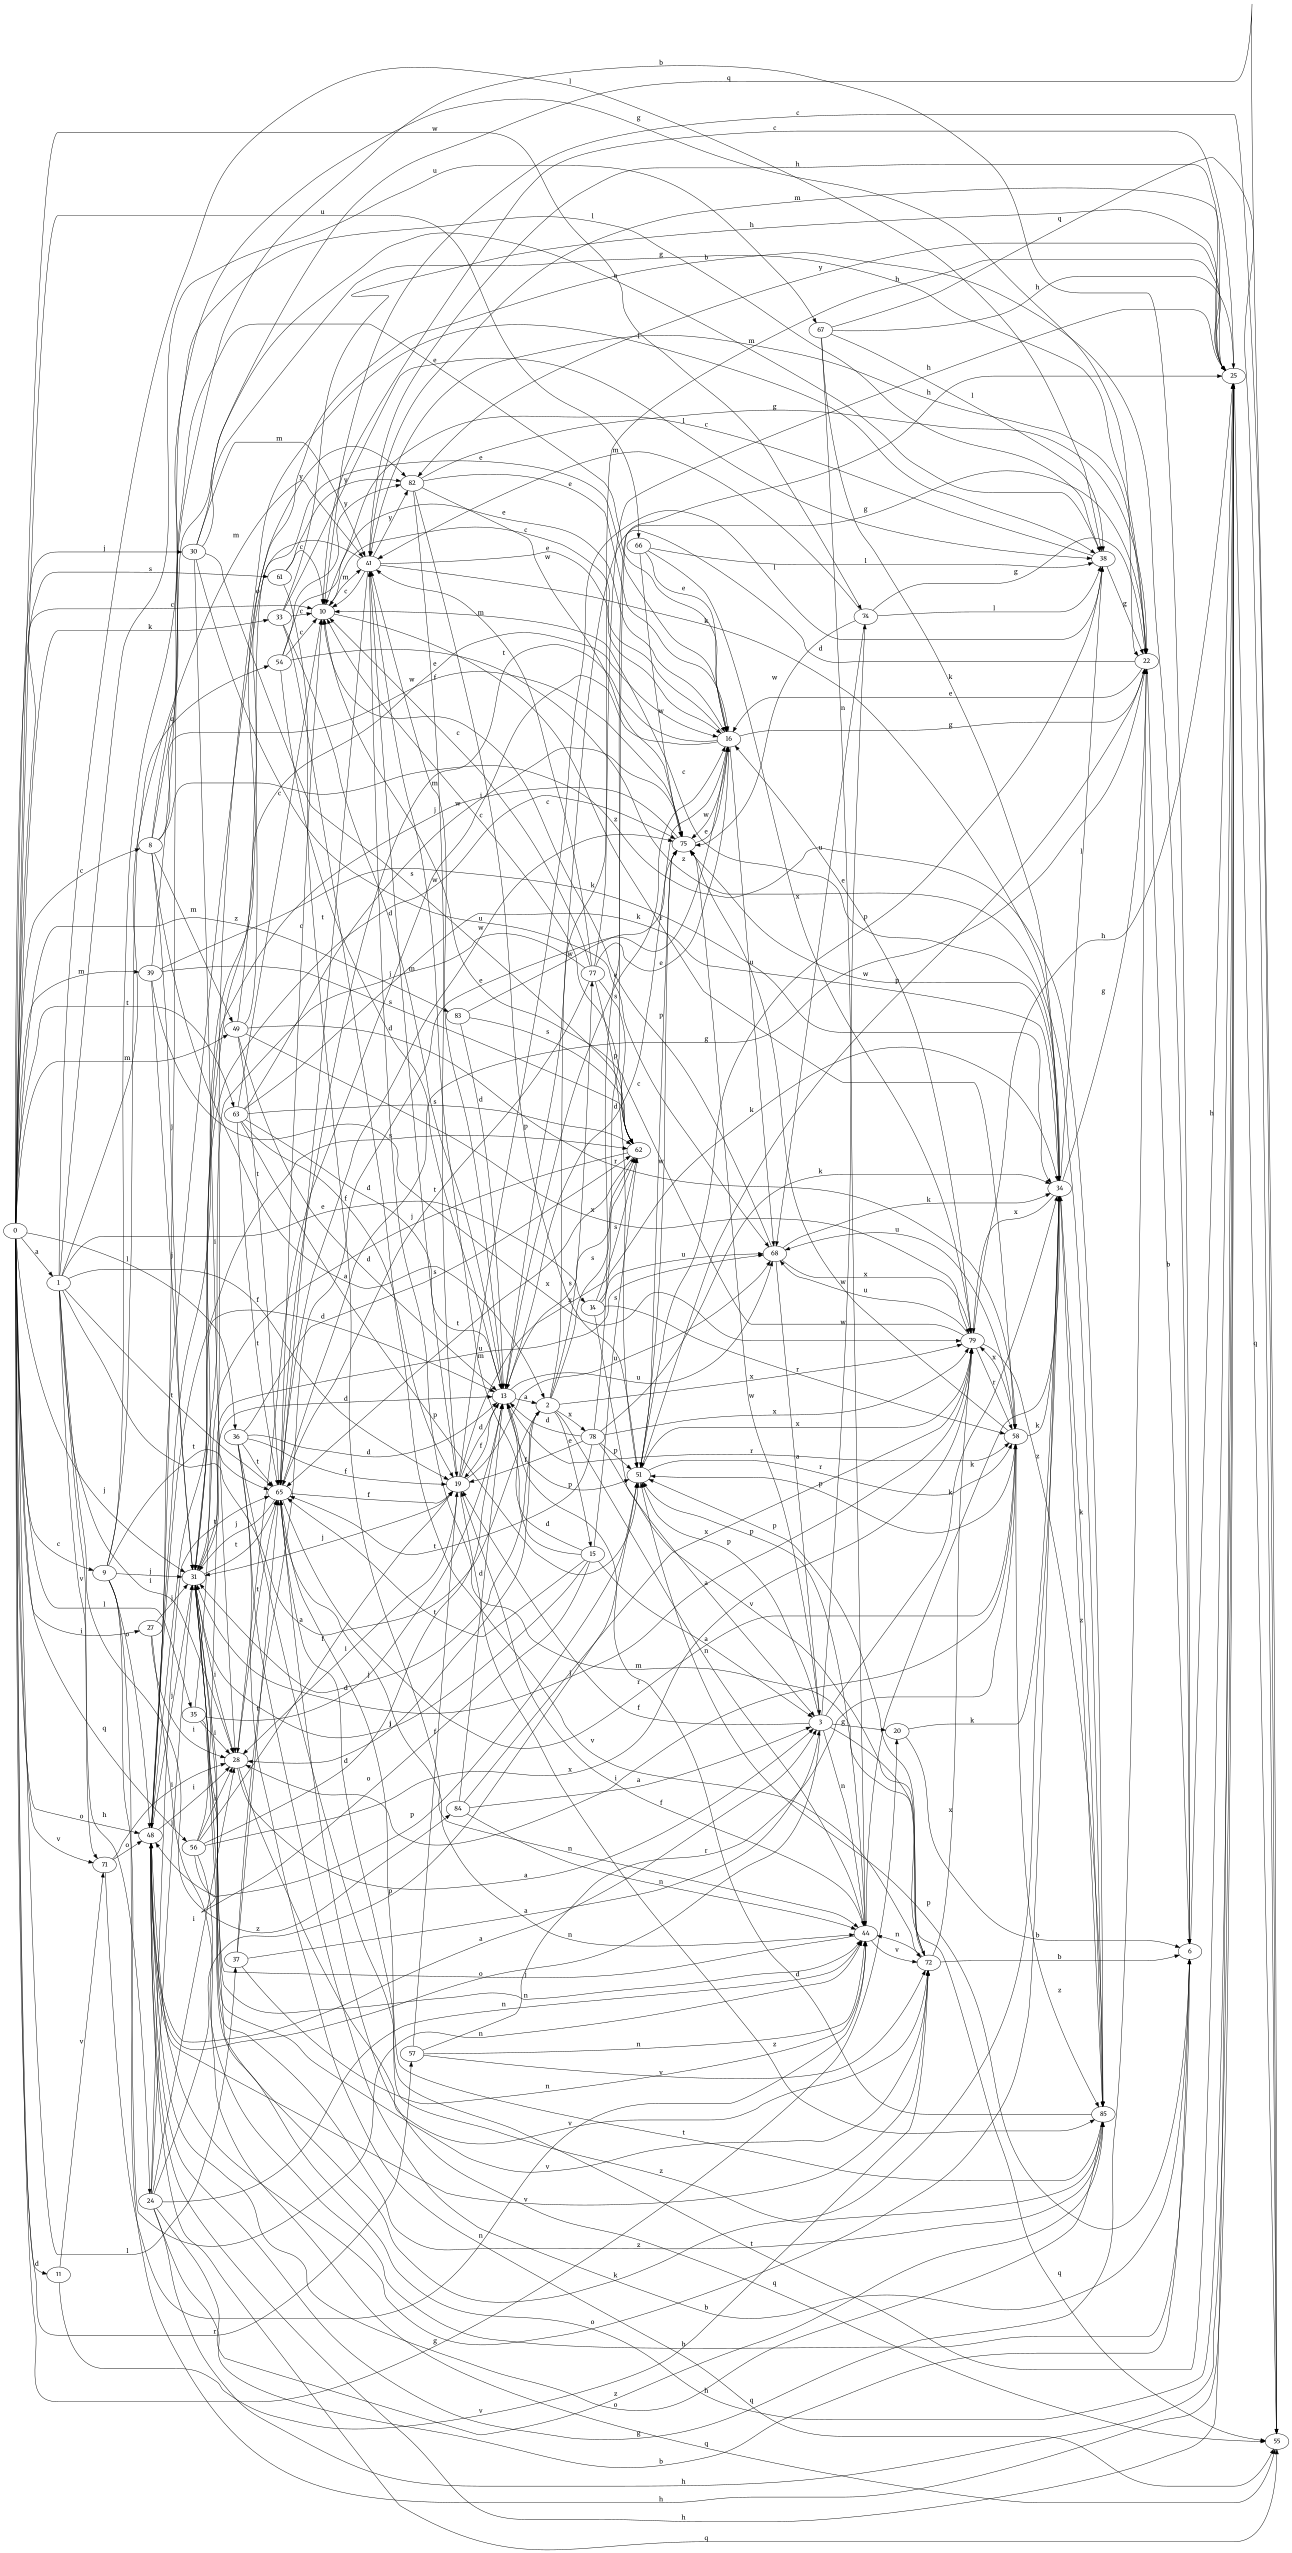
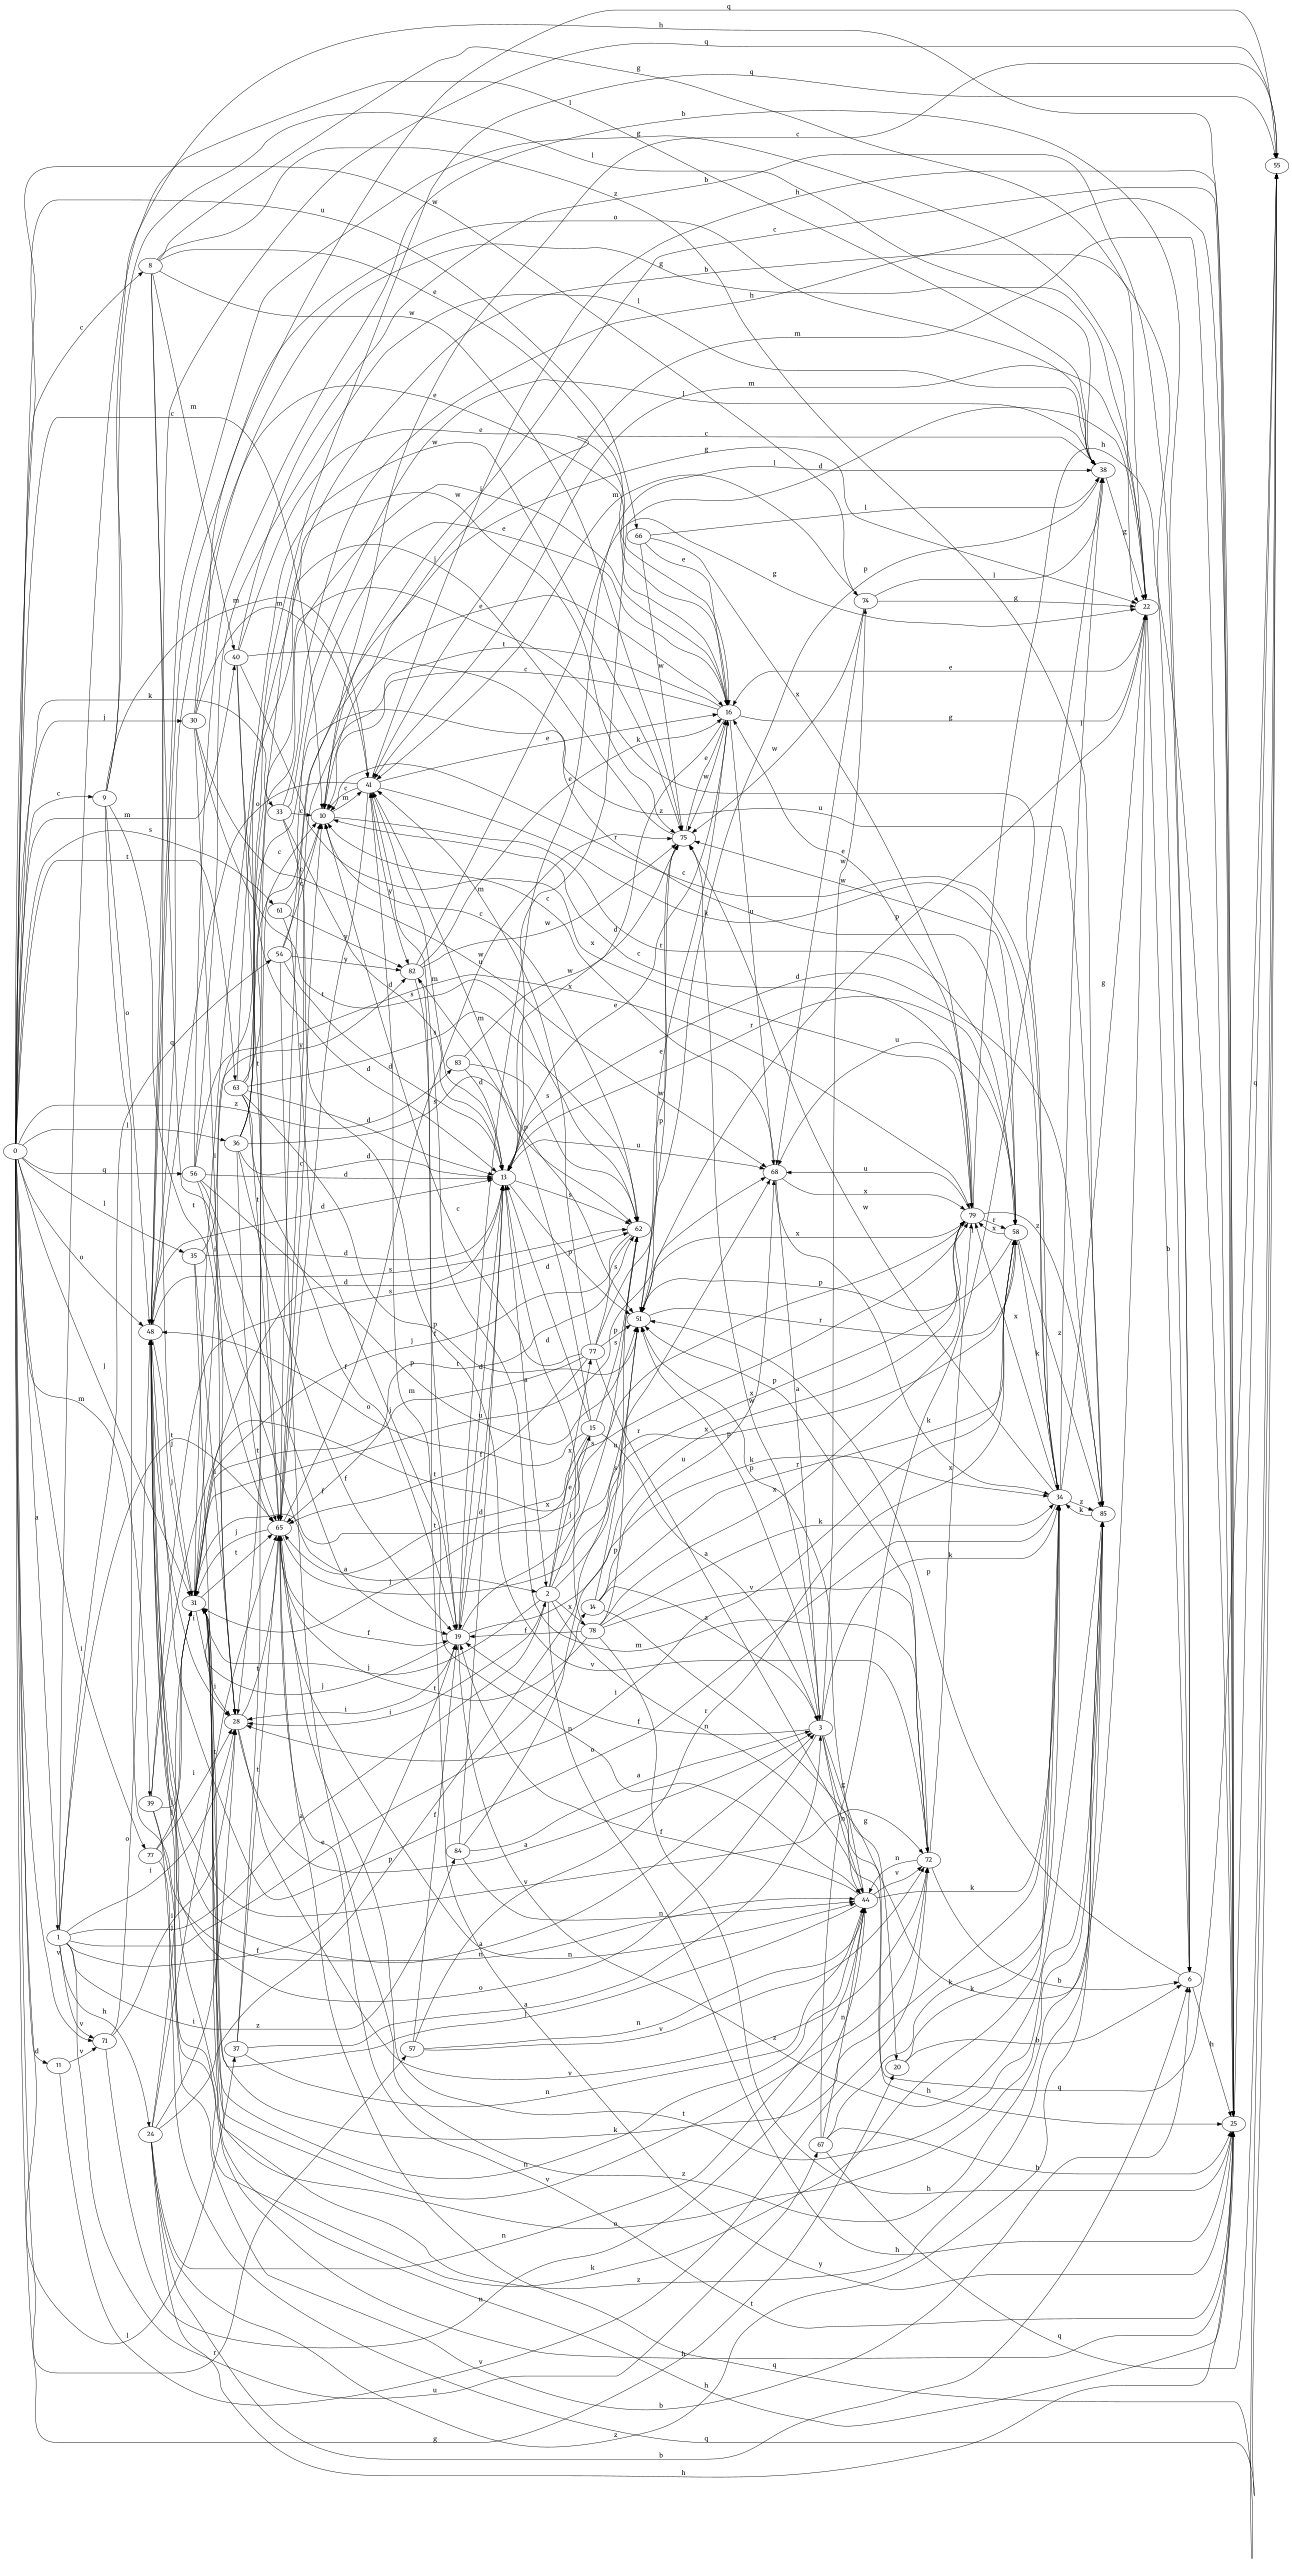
(236, 1029) -> (236, 658)
(147, 1575) -> none
